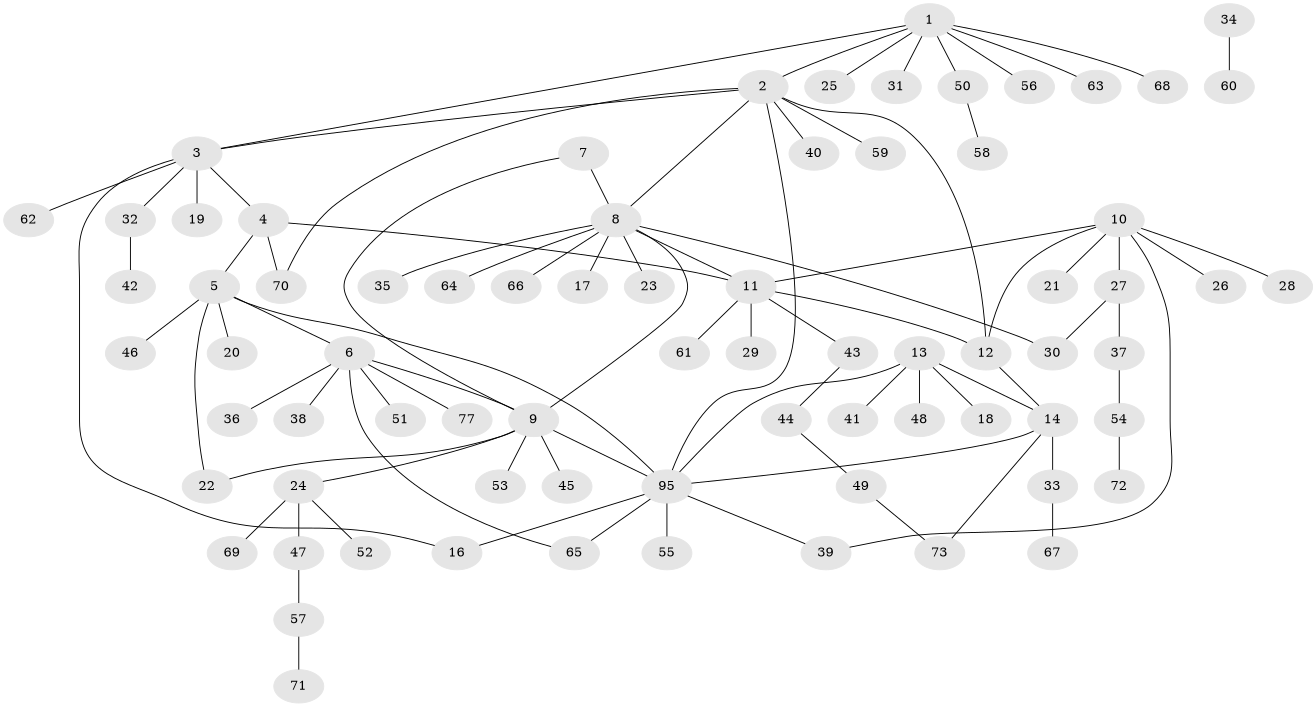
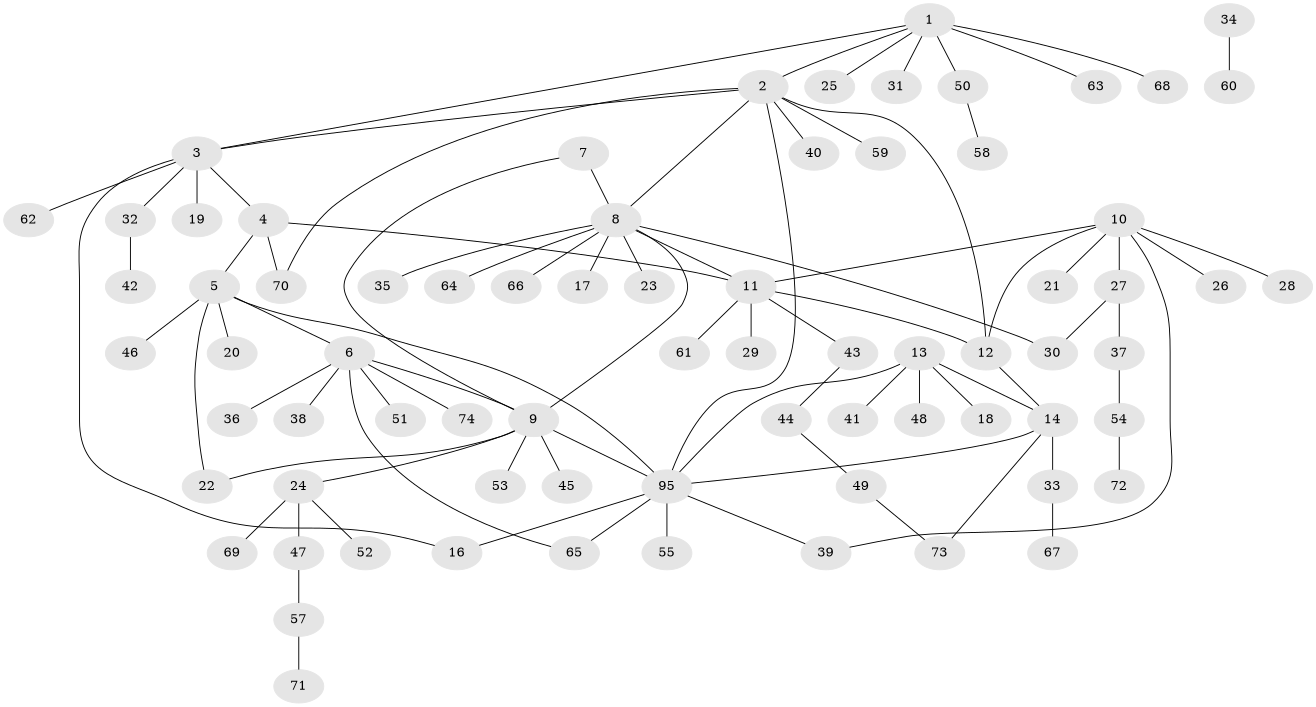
(1030, 87) -> none
(467, 420) -> (467, 420)
